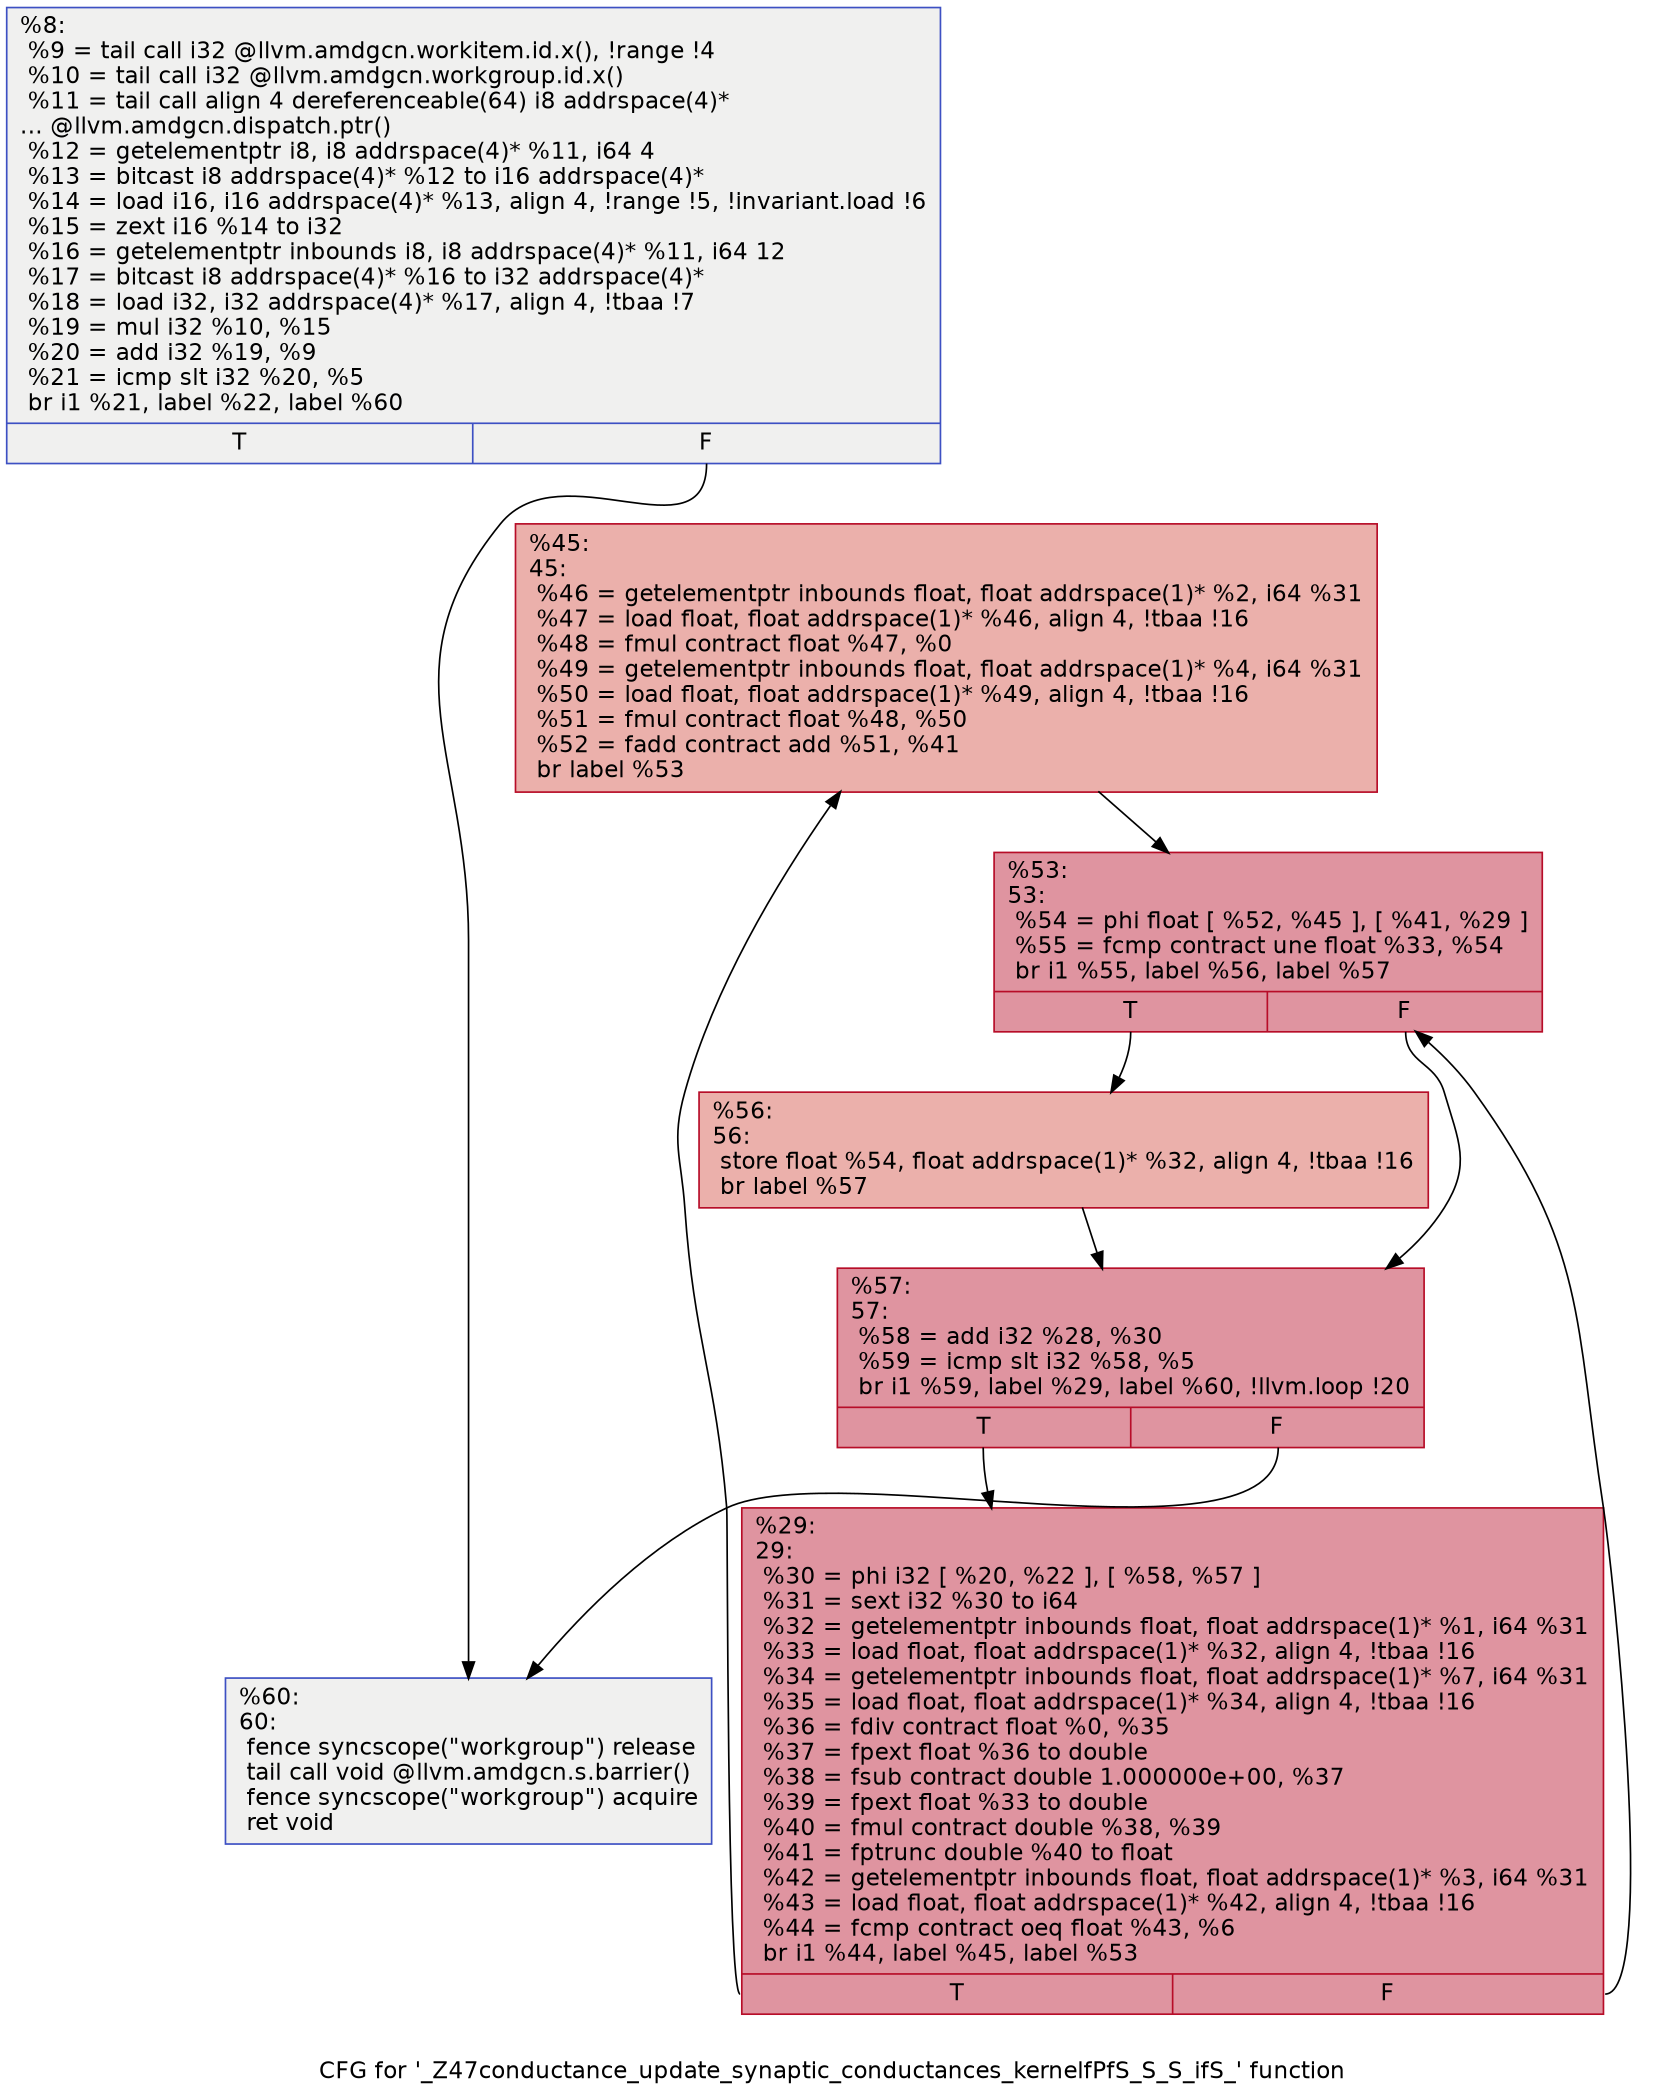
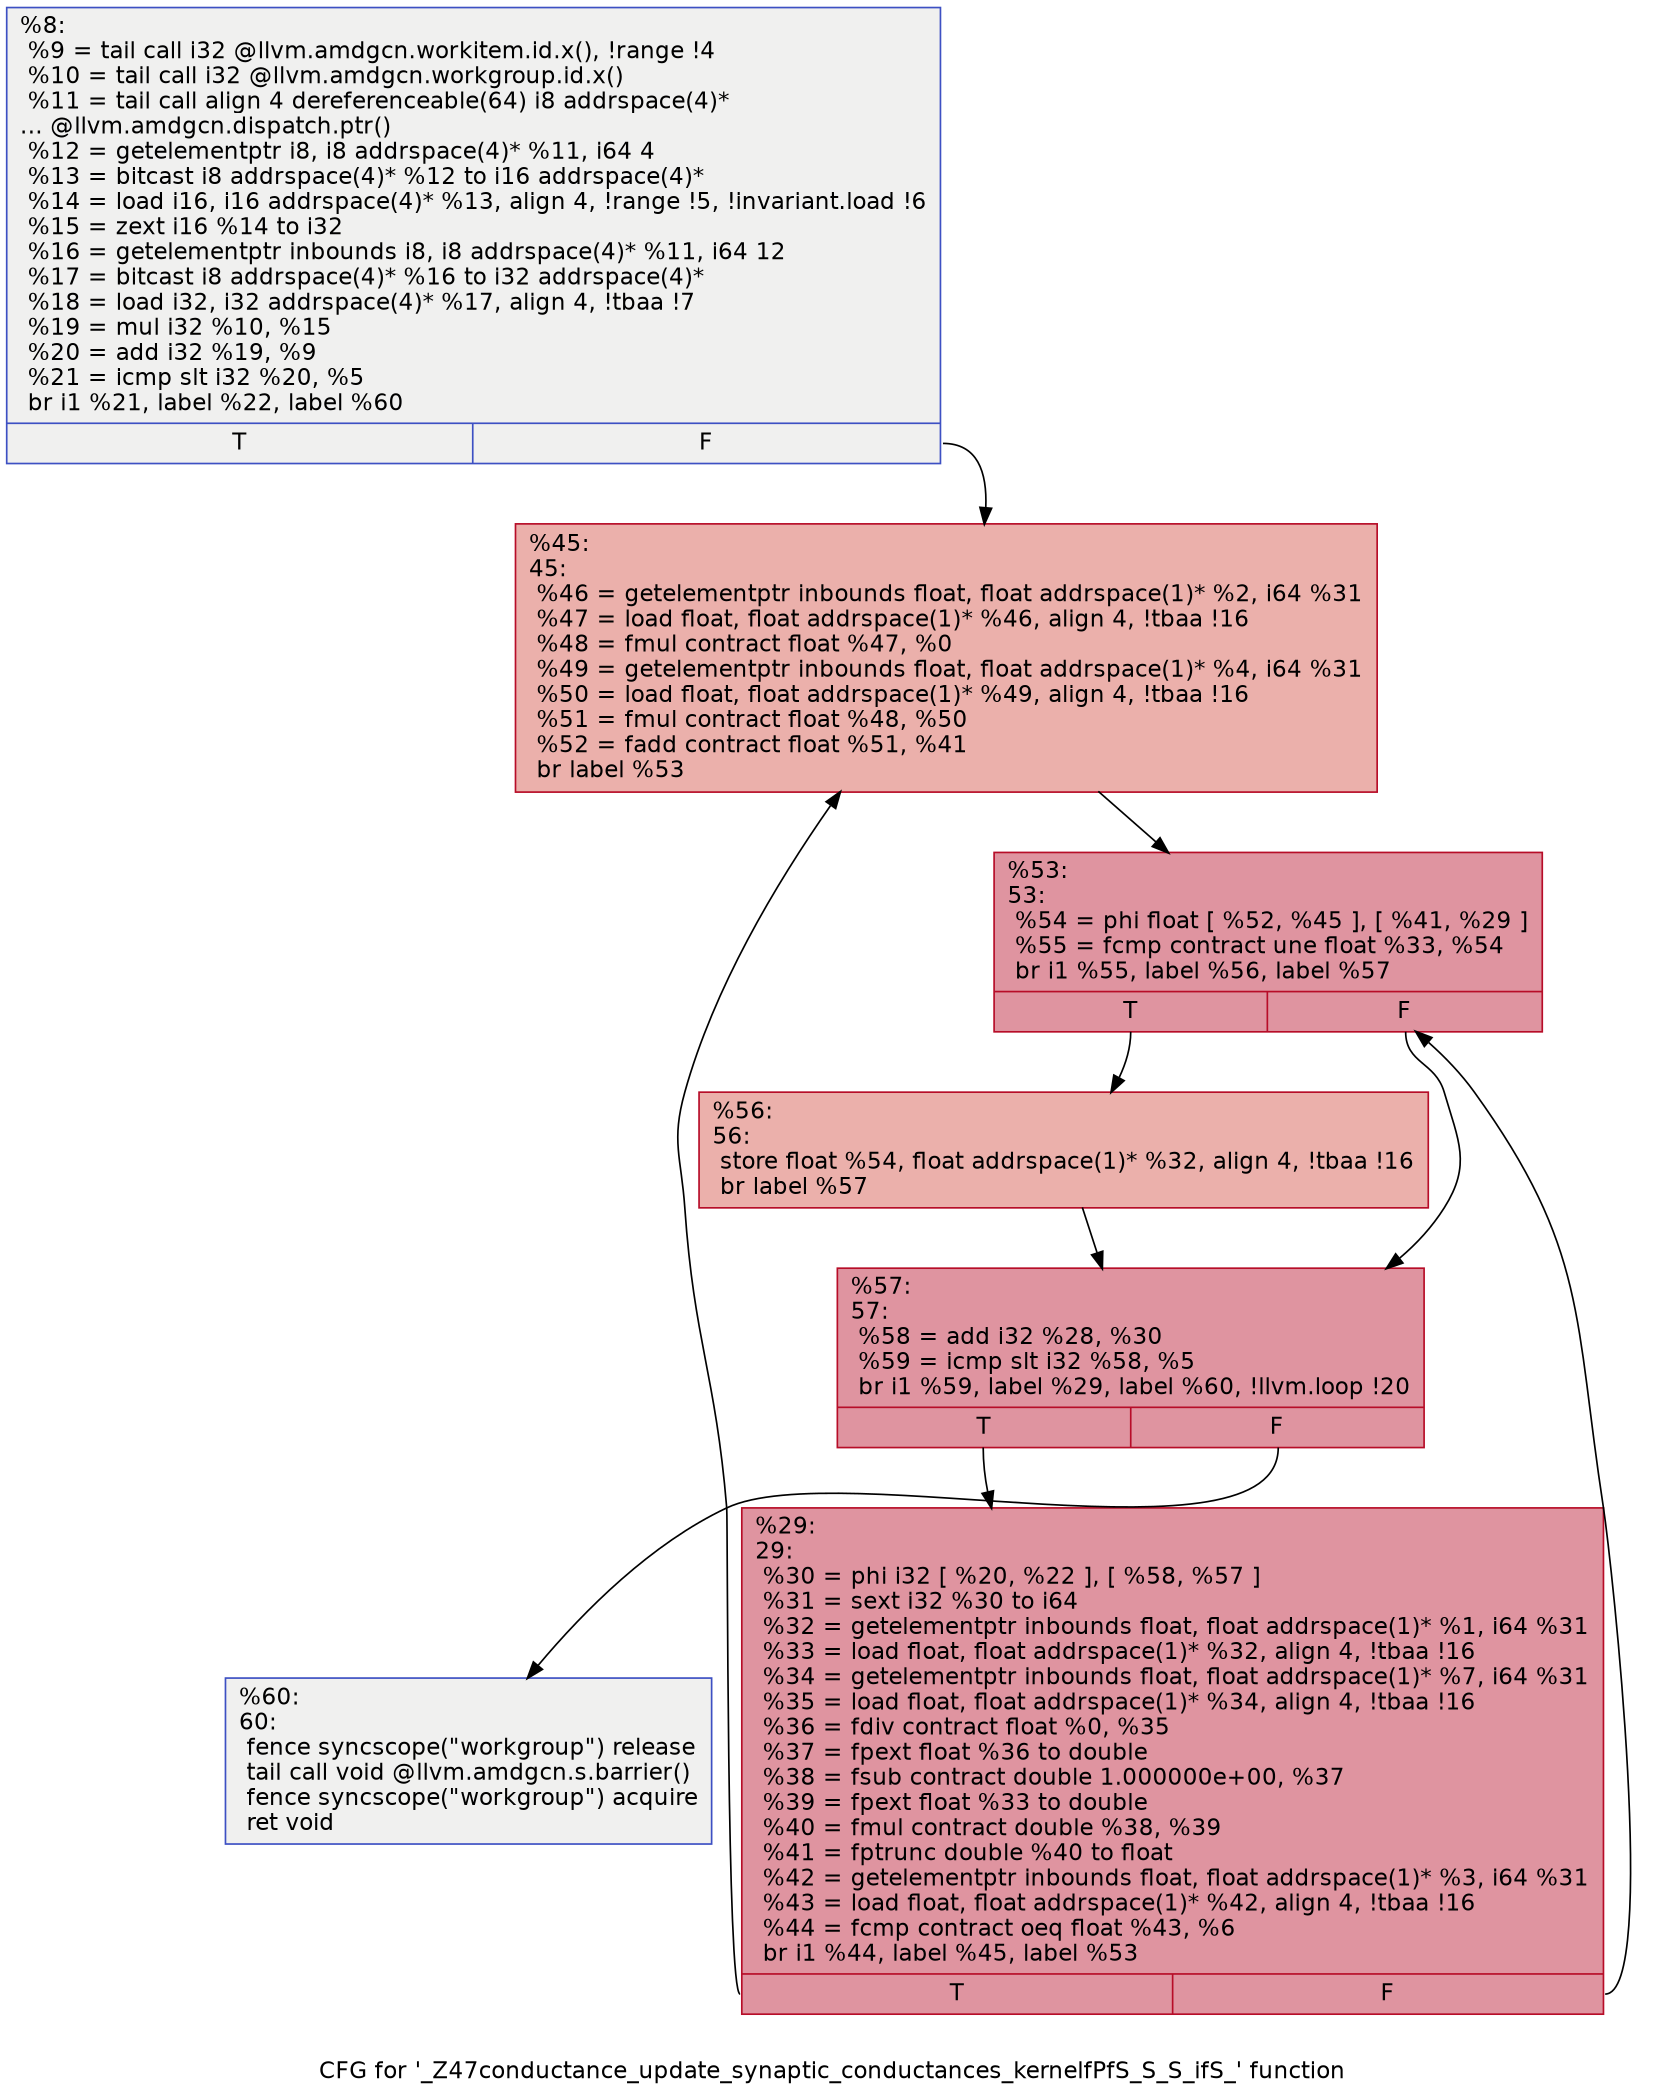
(745, 745) -> (749, 745)
(469, 964) -> (979, 464)
